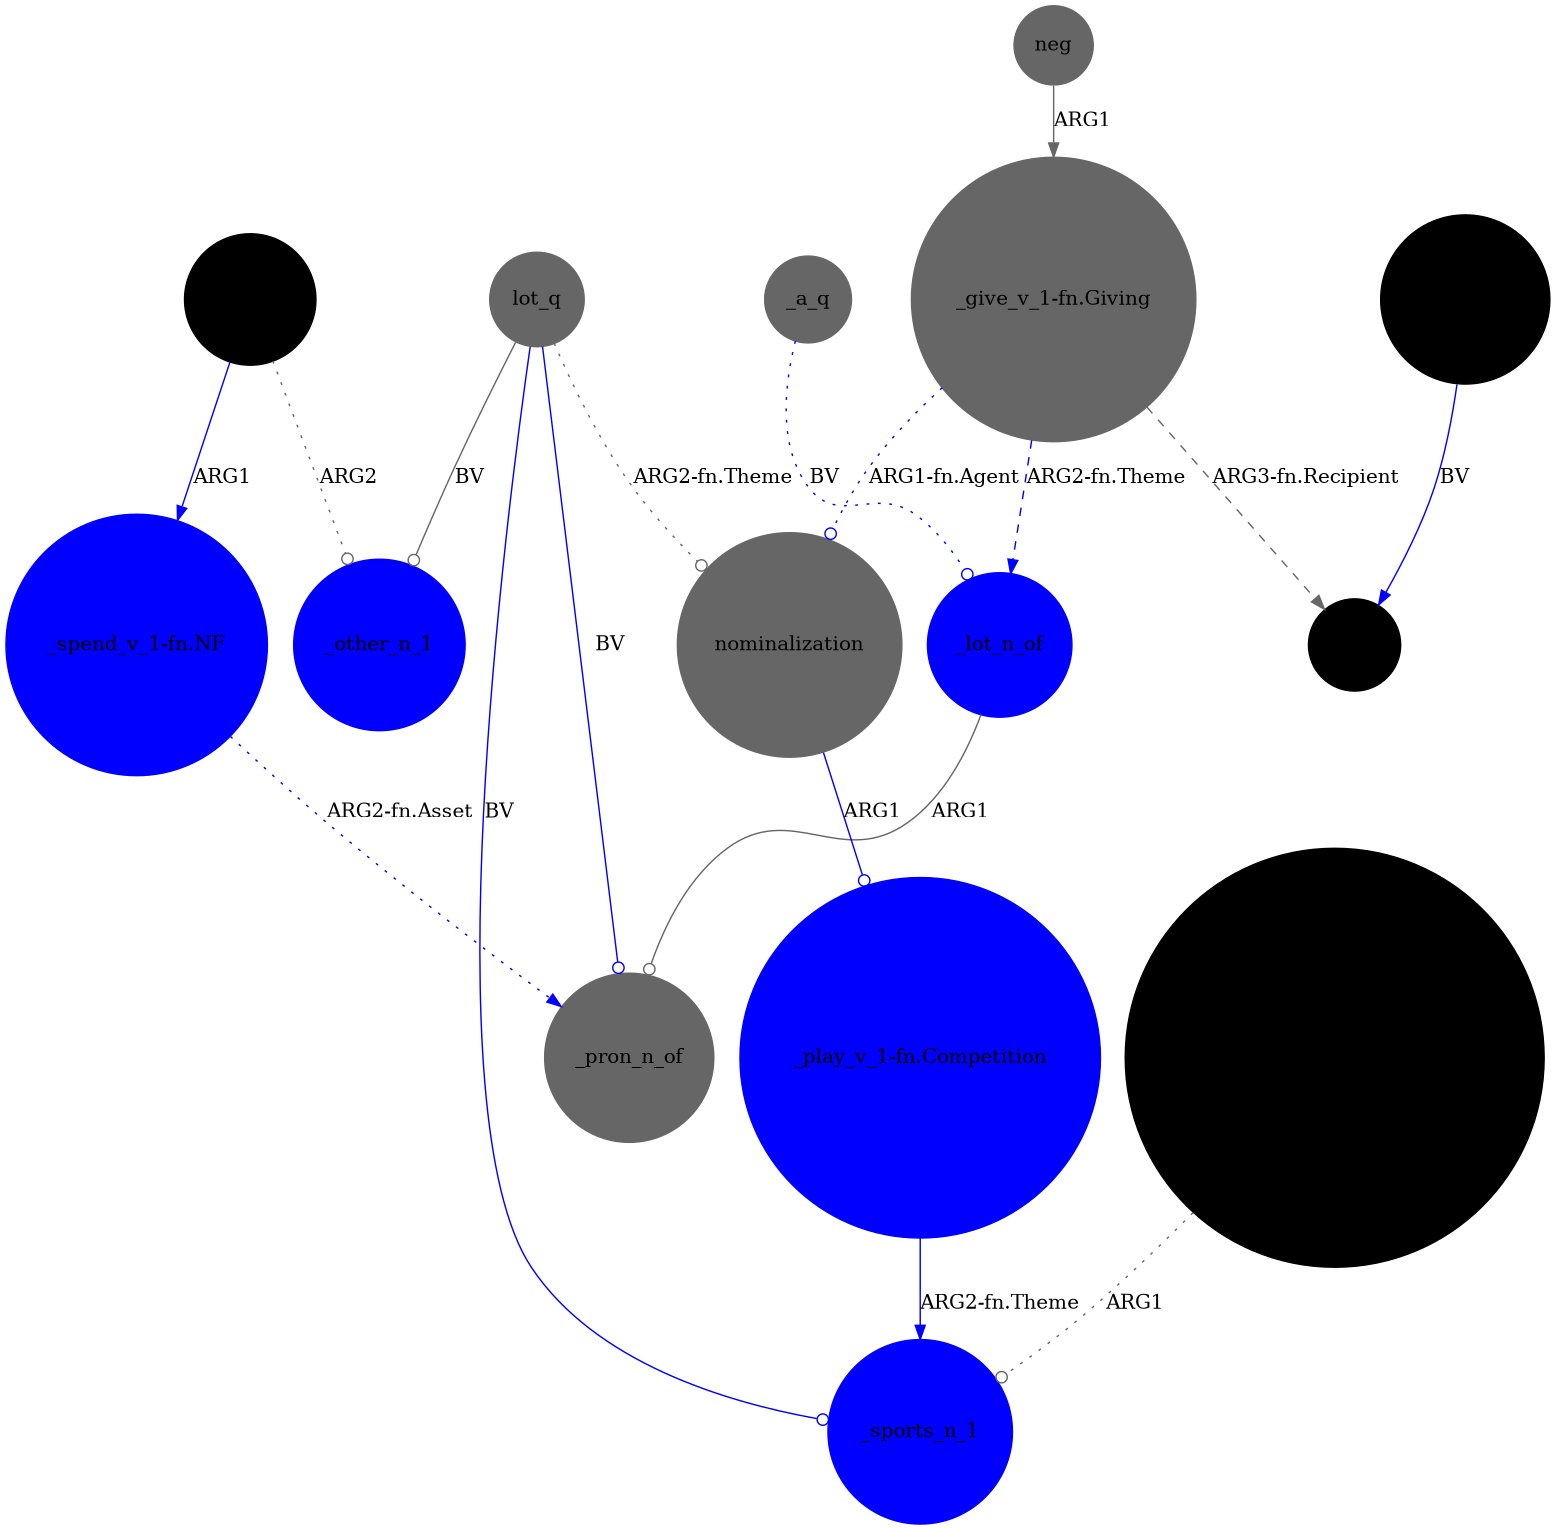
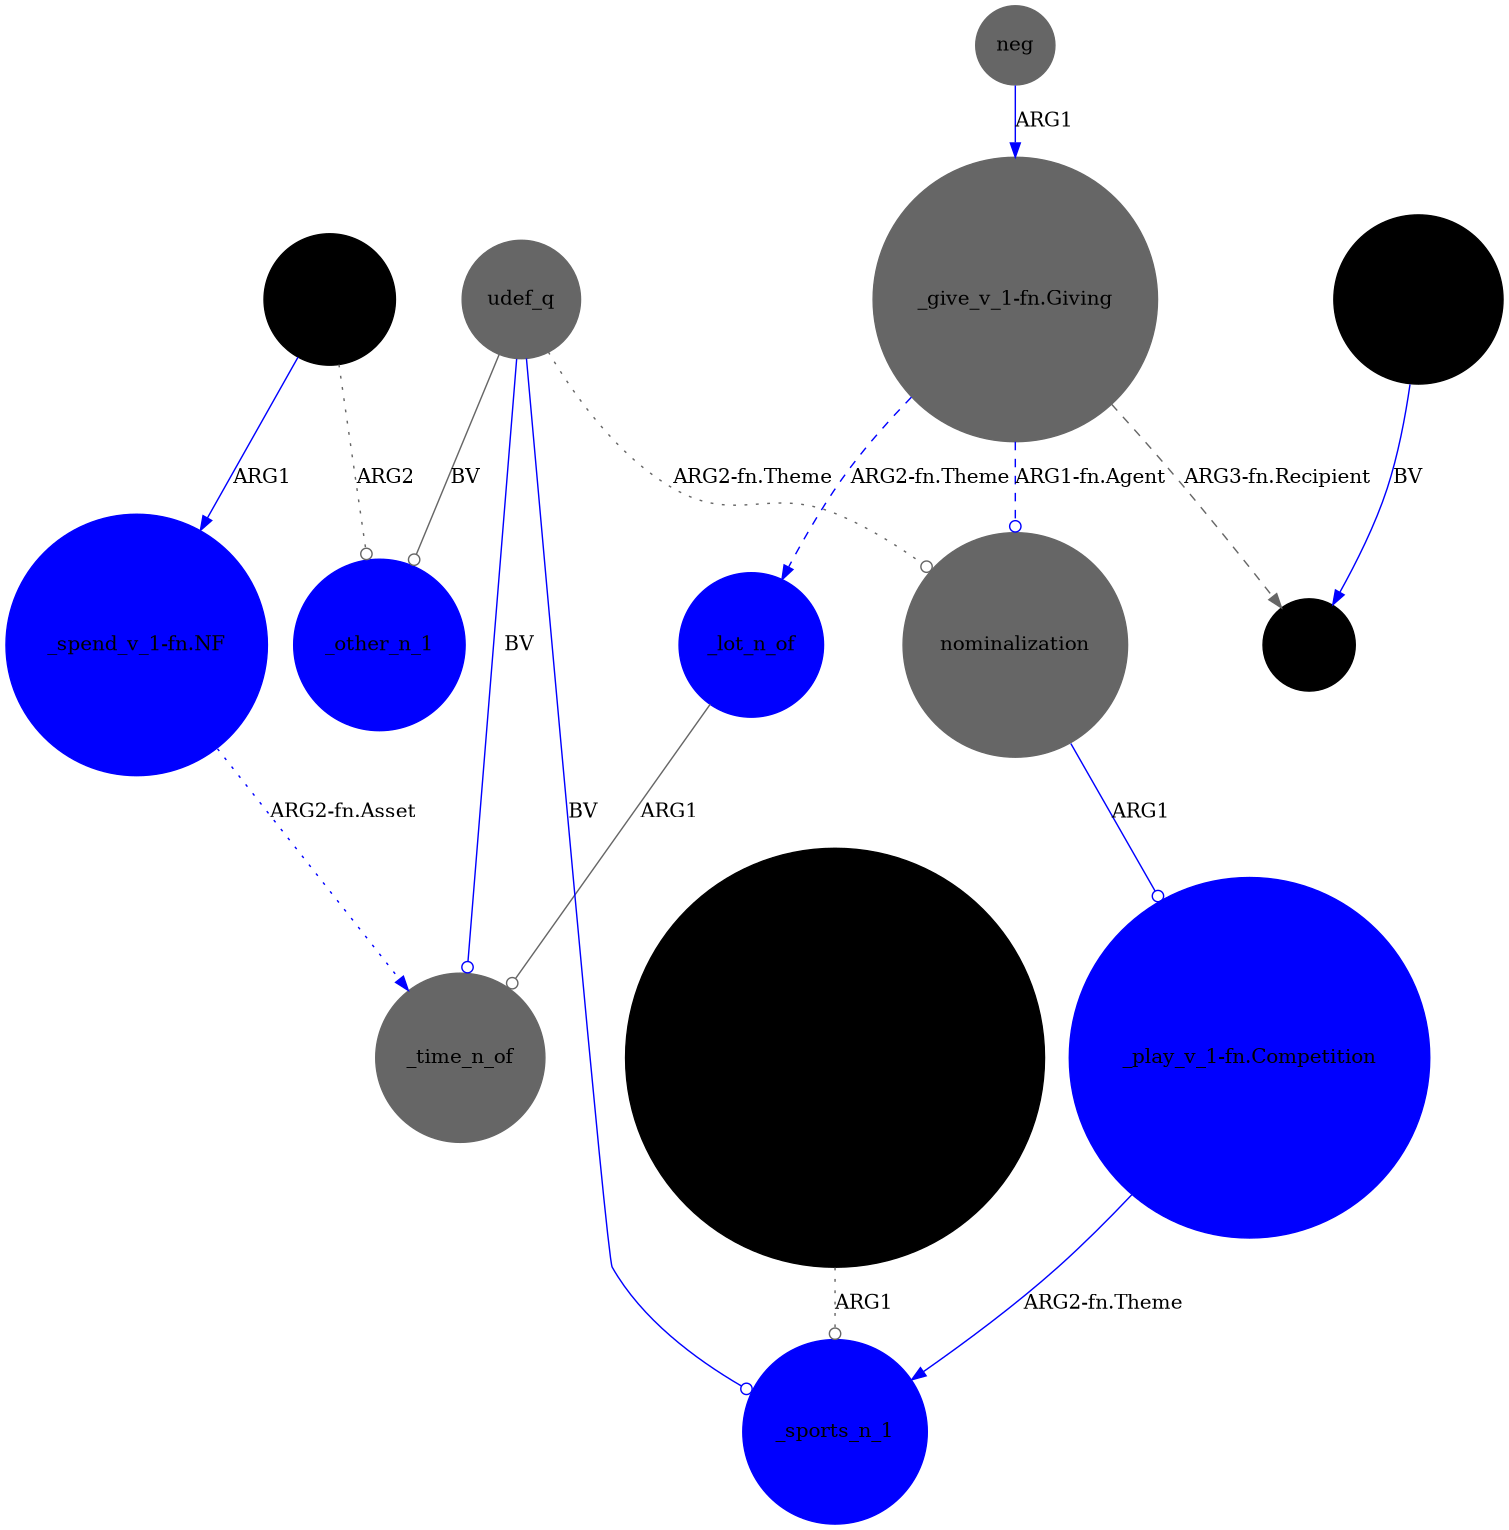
(1054, 114) -> (1015, 114)
(537, 299) -> (521, 299)
(808, 299) -> none
(880, 452) -> (1015, 481)
(629, 1058) -> (460, 1058)
